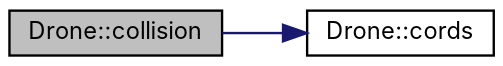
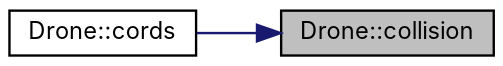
(253, 33) -> (227, 33)
